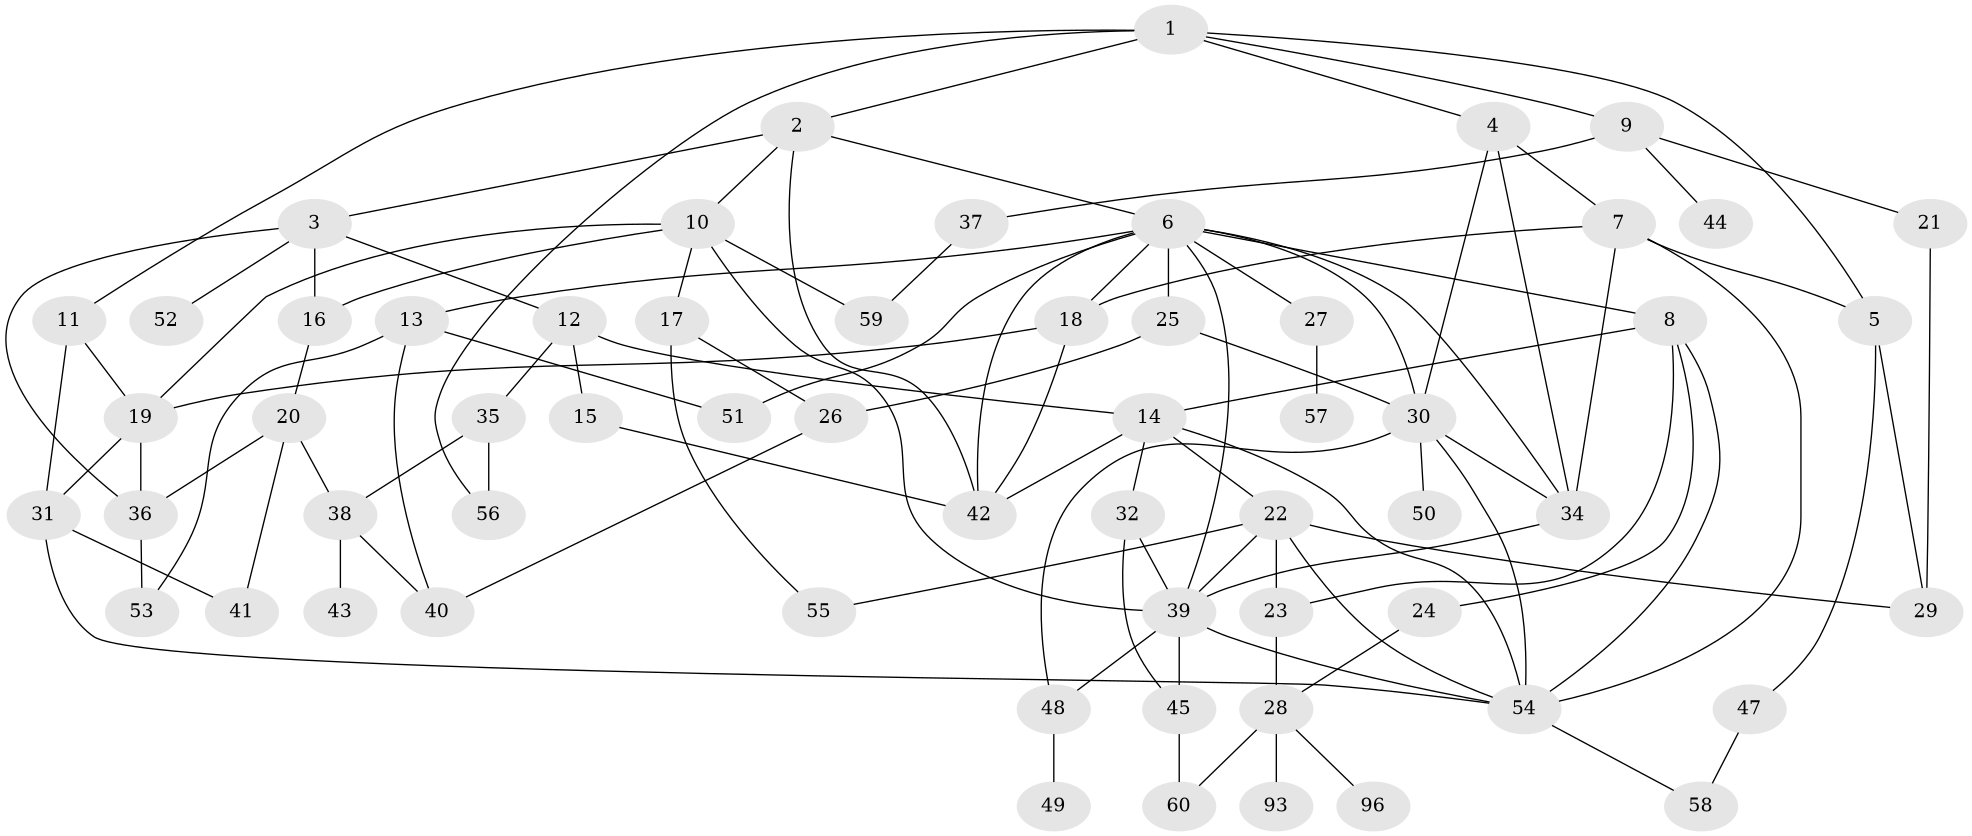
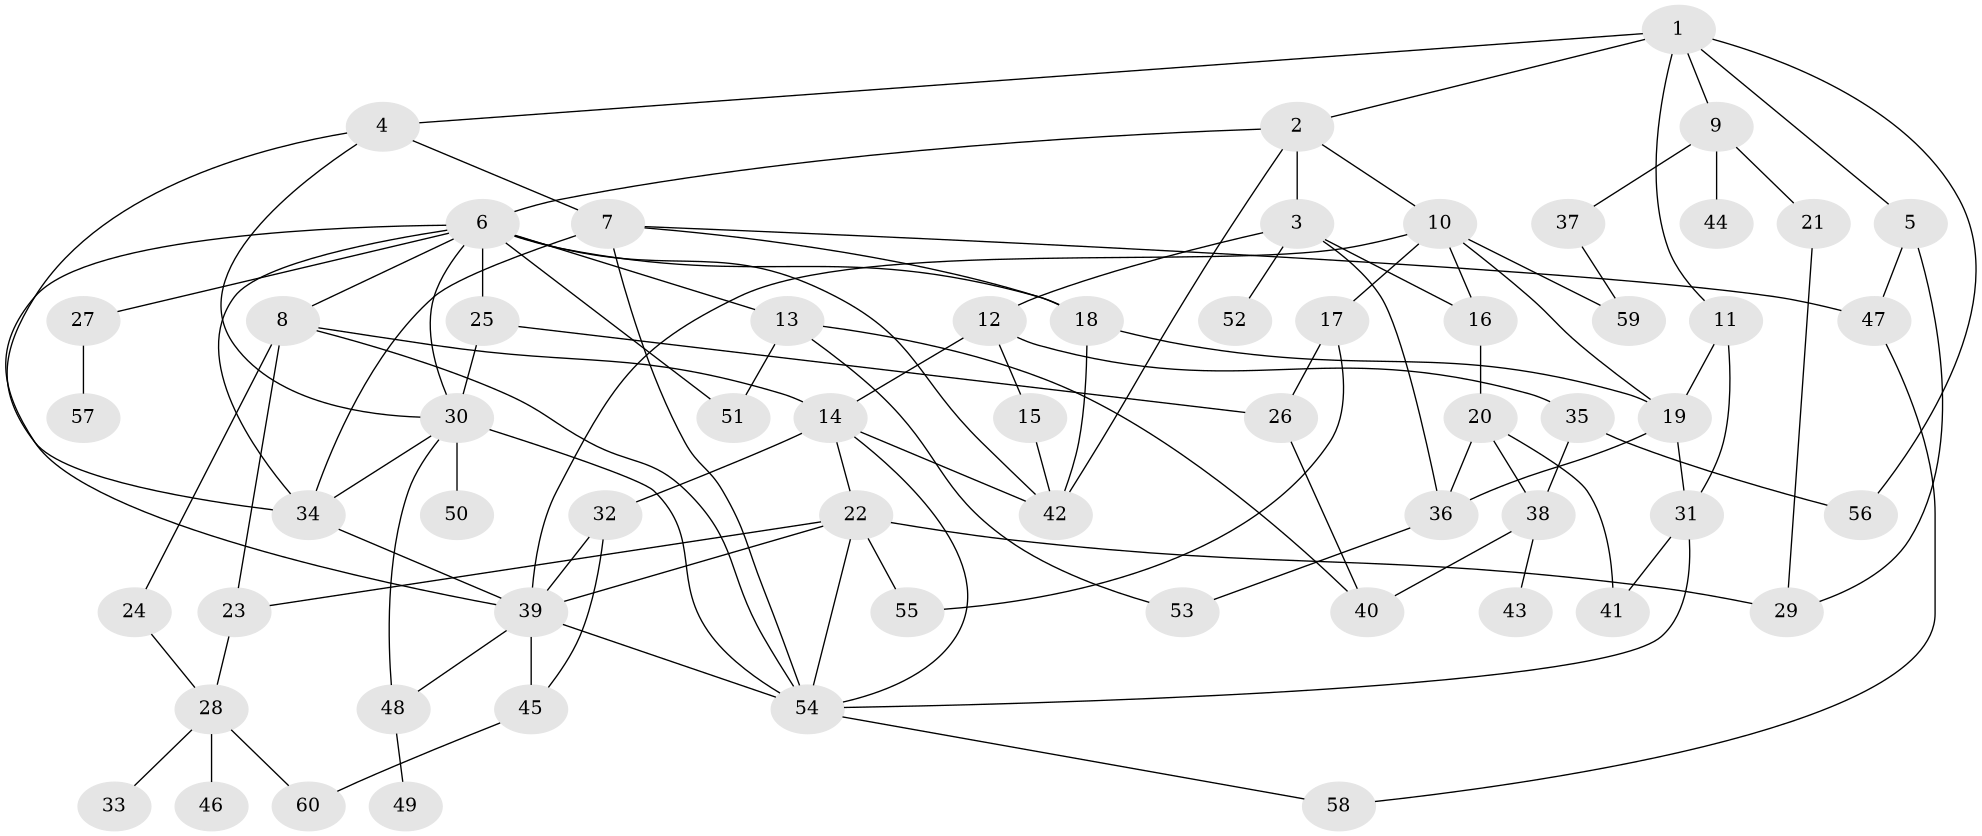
(1746, 274) -> (1334, 260)
(1276, 806) -> (114, 806)
(1373, 806) -> (212, 806)
